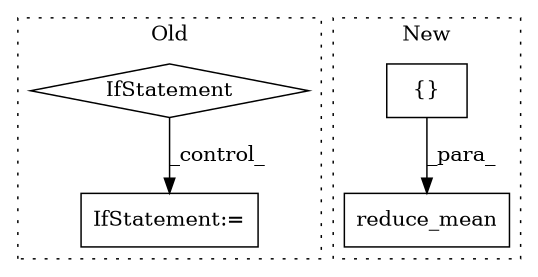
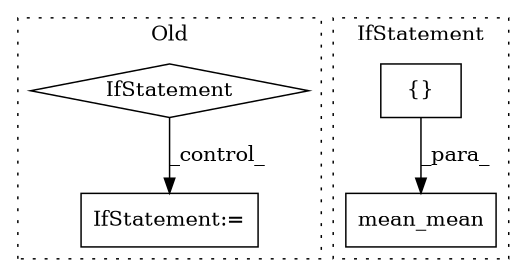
(427, 35) -> (421, 35)
(427, 220) -> (421, 220)
